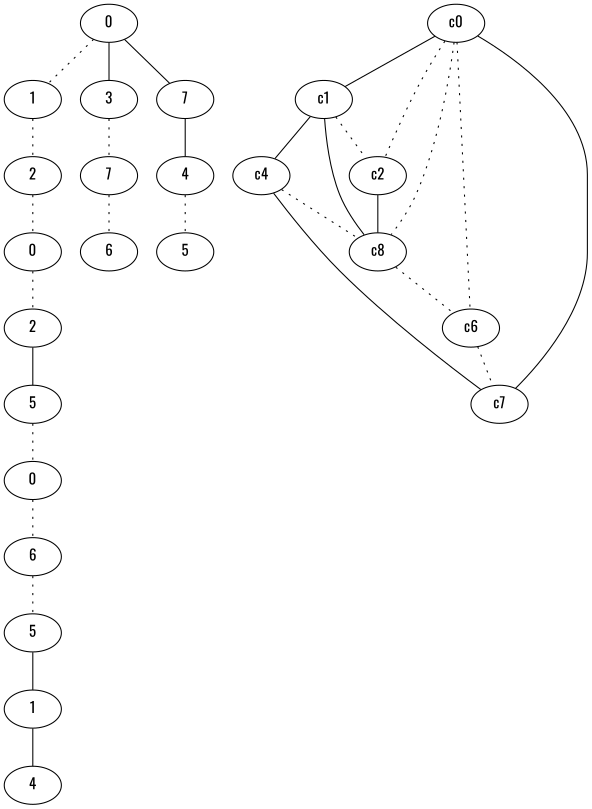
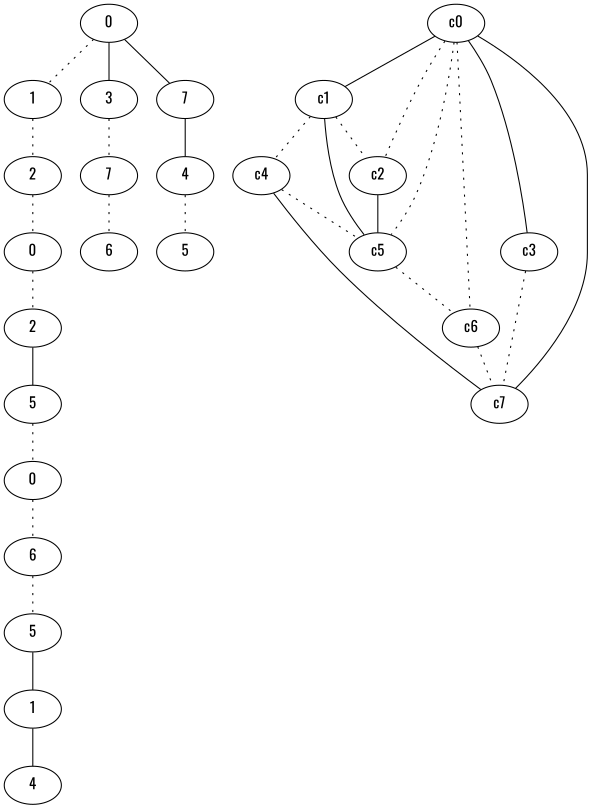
(293, 138) -> (293, 138)
(378, 252) -> (378, 252)
none -> (529, 252)
